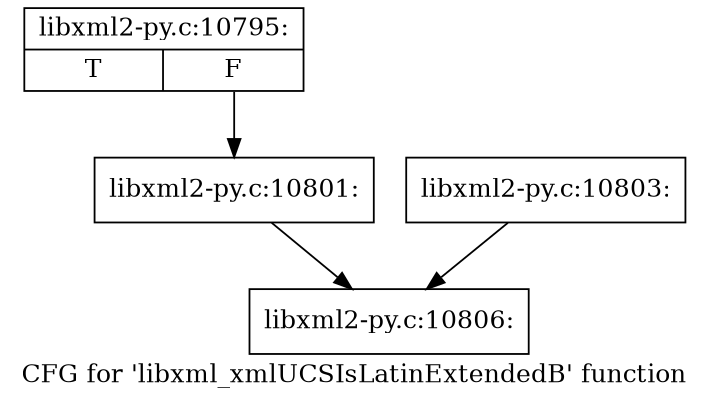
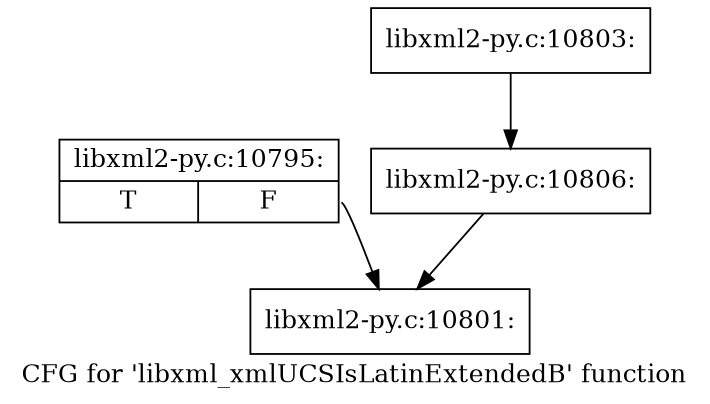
(305, 250) -> (456, 244)
